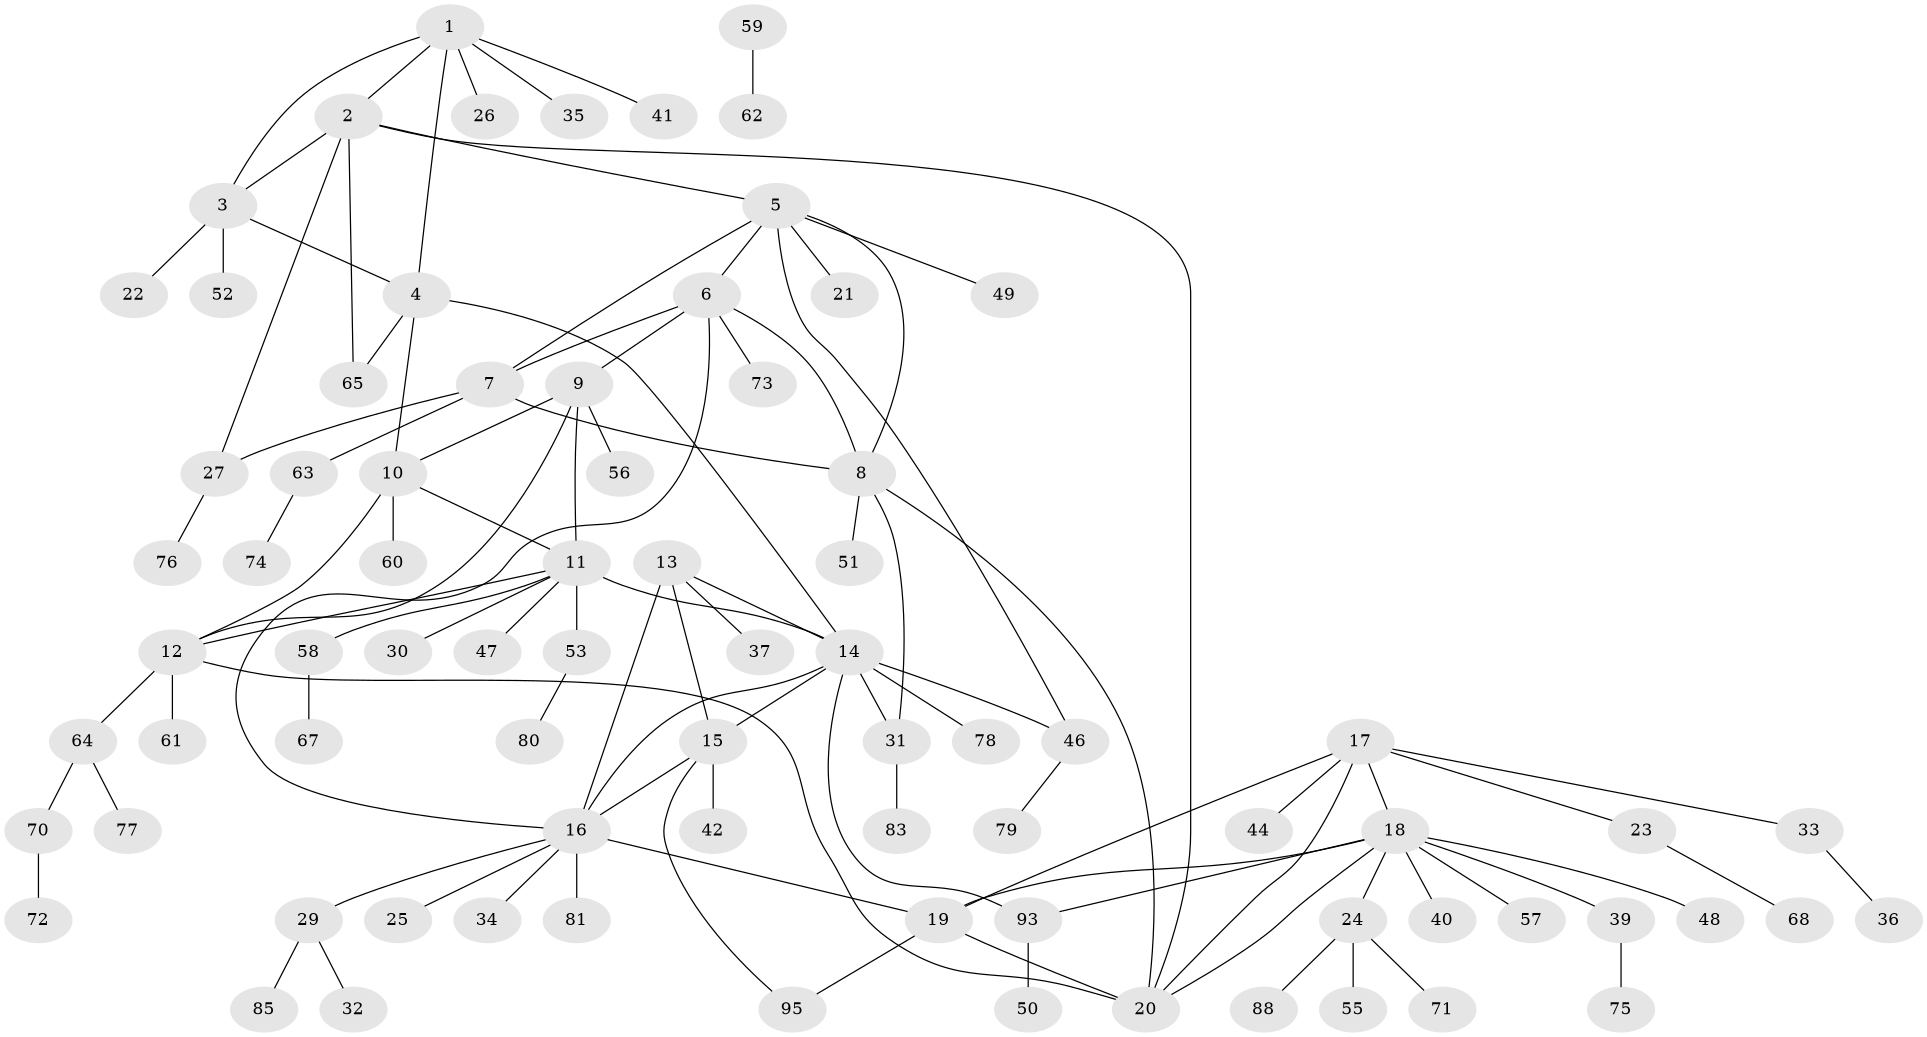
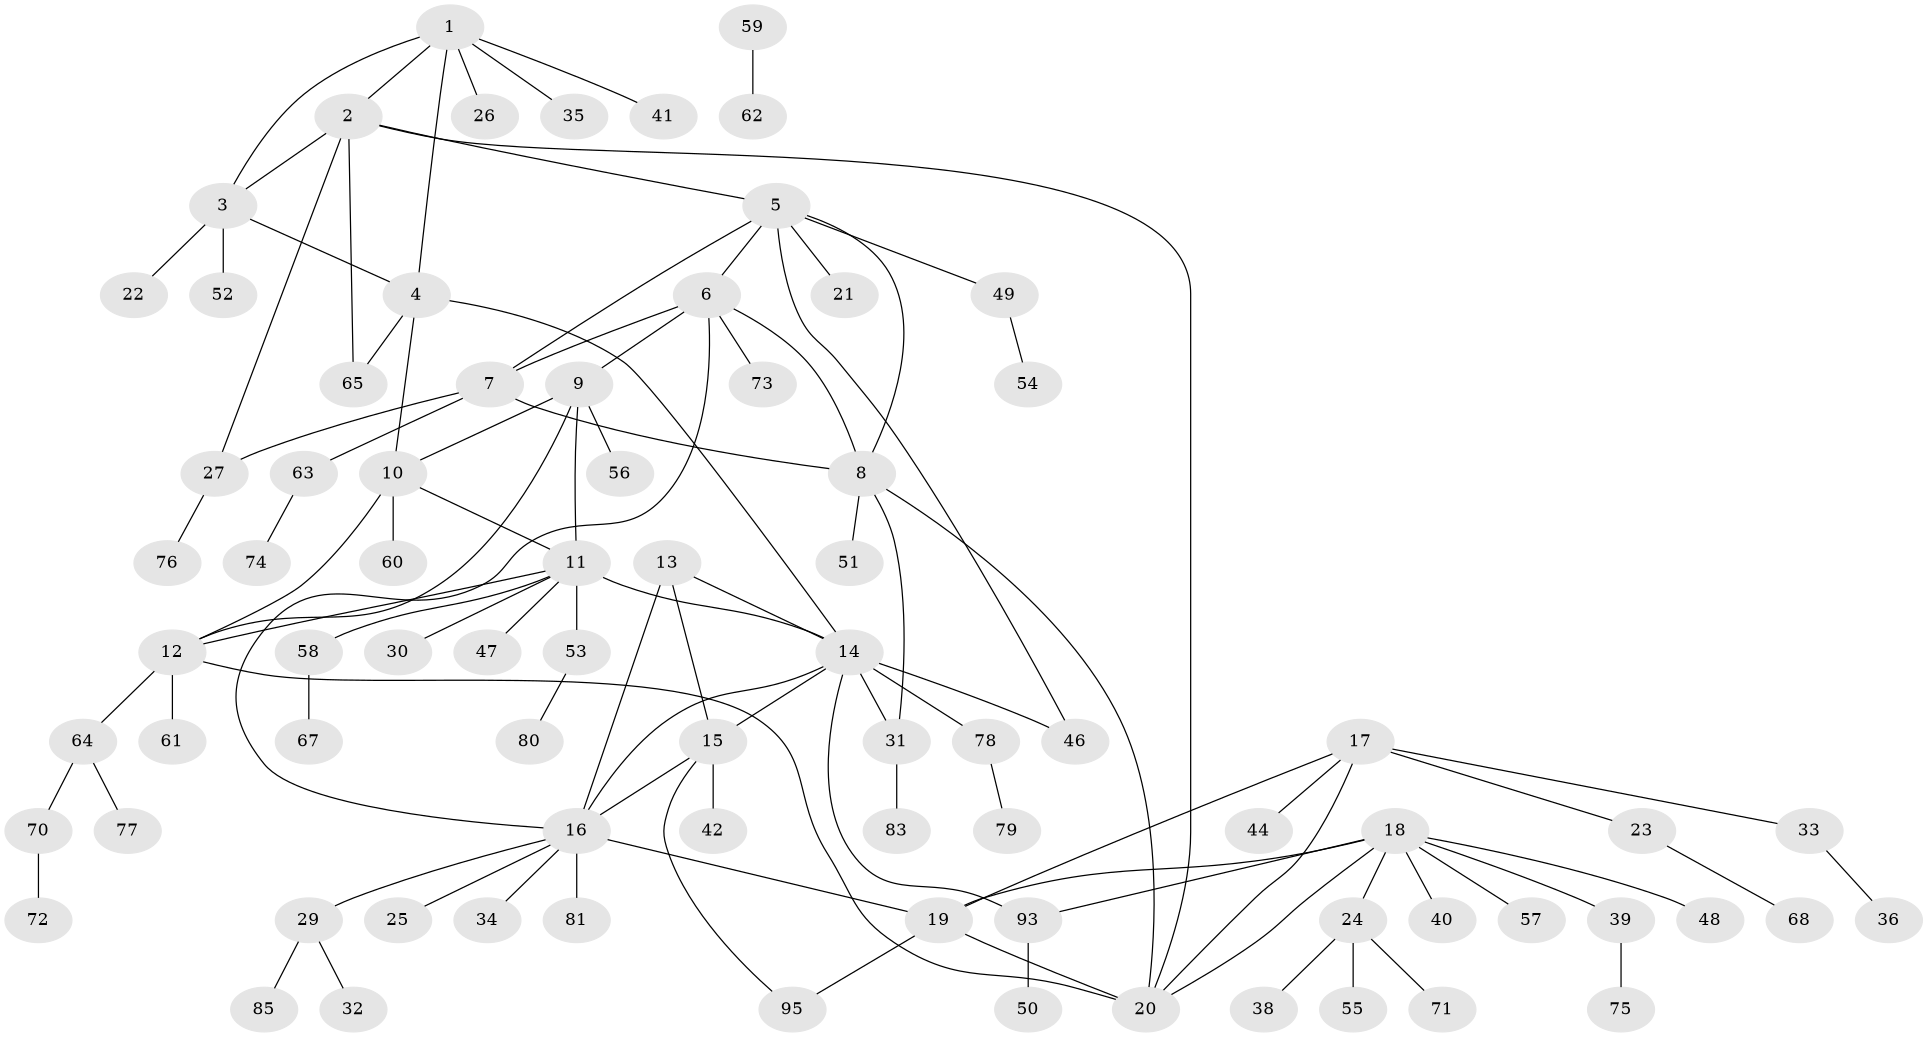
none -> (1028, 384)
(760, 652) -> none
(1041, 786) -> (997, 786)
(1378, 786) -> none
(1264, 1010) -> (1264, 1010)
